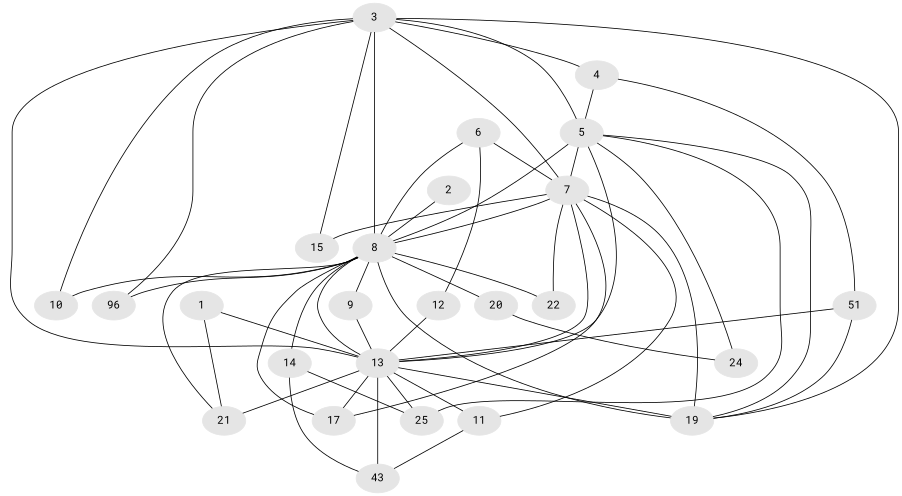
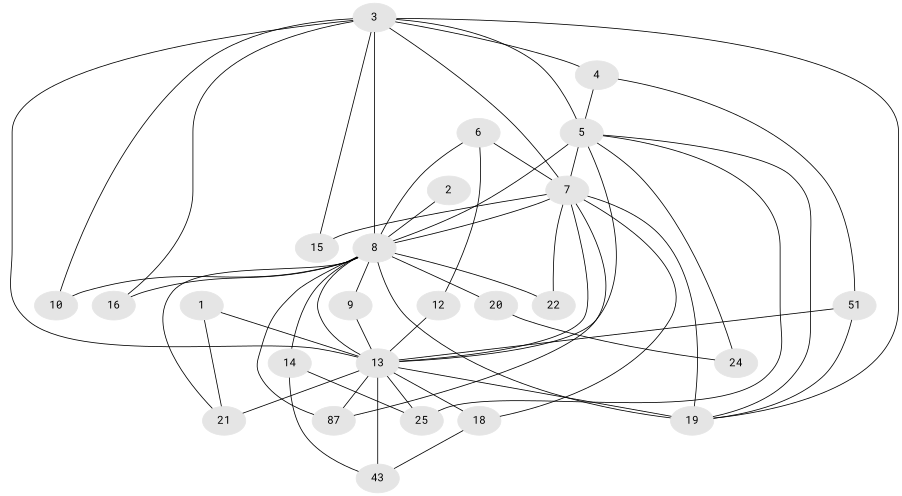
(114, 306) -> (114, 306)
(334, 421) -> (334, 421)
(479, 421) -> (479, 421)
